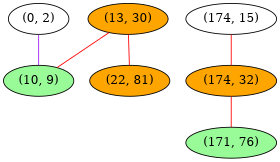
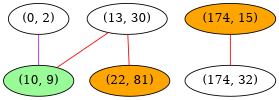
(128, 19) -> (127, 19)
(231, 19) -> (230, 19)
(231, 81) -> (230, 81)
(231, 143) -> none
